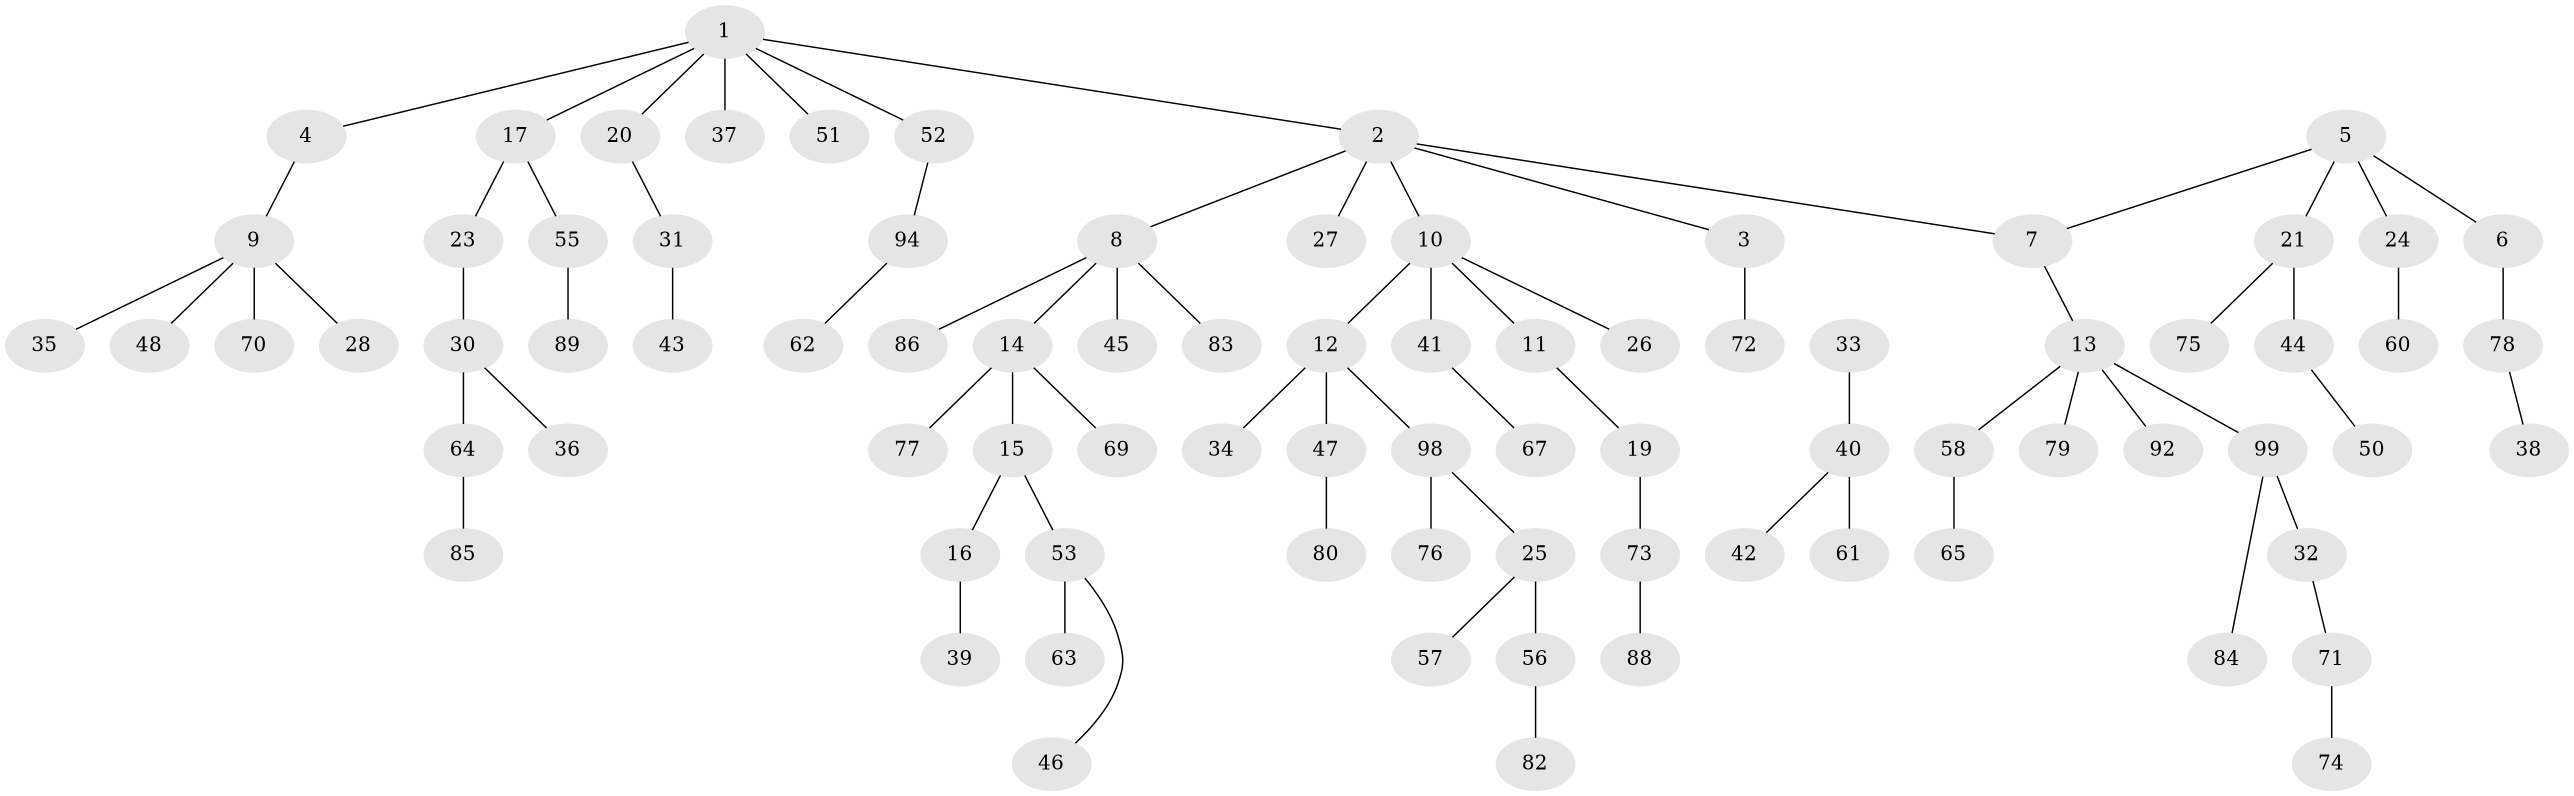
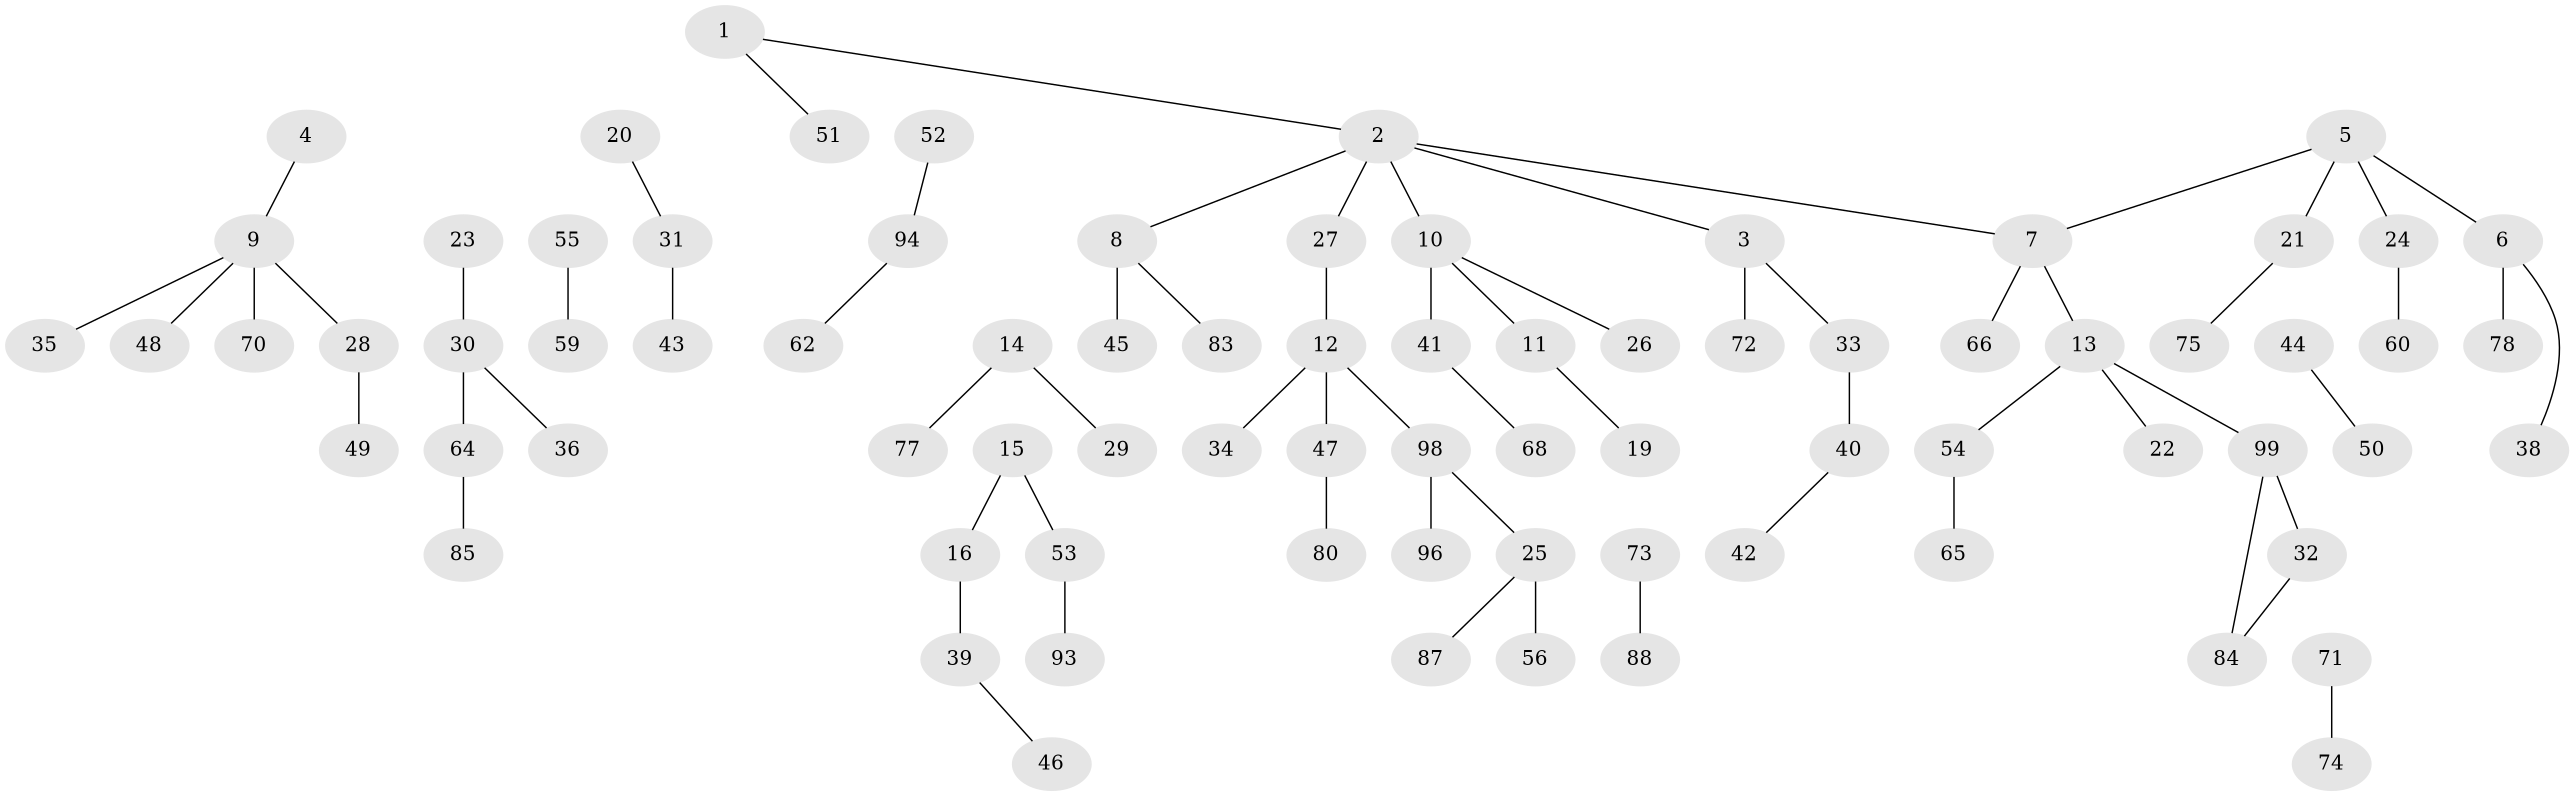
(516, 84) -> none
(673, 84) -> none
(829, 84) -> none
(516, 137) -> none
(725, 137) -> none
(1065, 293) -> none
(1379, 293) -> (1326, 294)
none -> (1797, 293)
(2294, 294) -> none
(568, 346) -> (568, 346)
(908, 346) -> none
none -> (1980, 346)
(1013, 398) -> none
(2516, 398) -> (2559, 341)
none -> (359, 450)
(1117, 450) -> (1117, 450)
(1536, 450) -> (1536, 450)
(1954, 450) -> (1954, 450)
(2059, 450) -> none
(2163, 450) -> (2163, 450)
(1640, 503) -> none
(1431, 555) -> (1431, 555)
(1849, 555) -> none
(2319, 607) -> (2267, 607)
(1065, 660) -> (1065, 660)
(1431, 660) -> (1431, 660)
(1123, 663) -> (1006, 712)
(1536, 764) -> none
